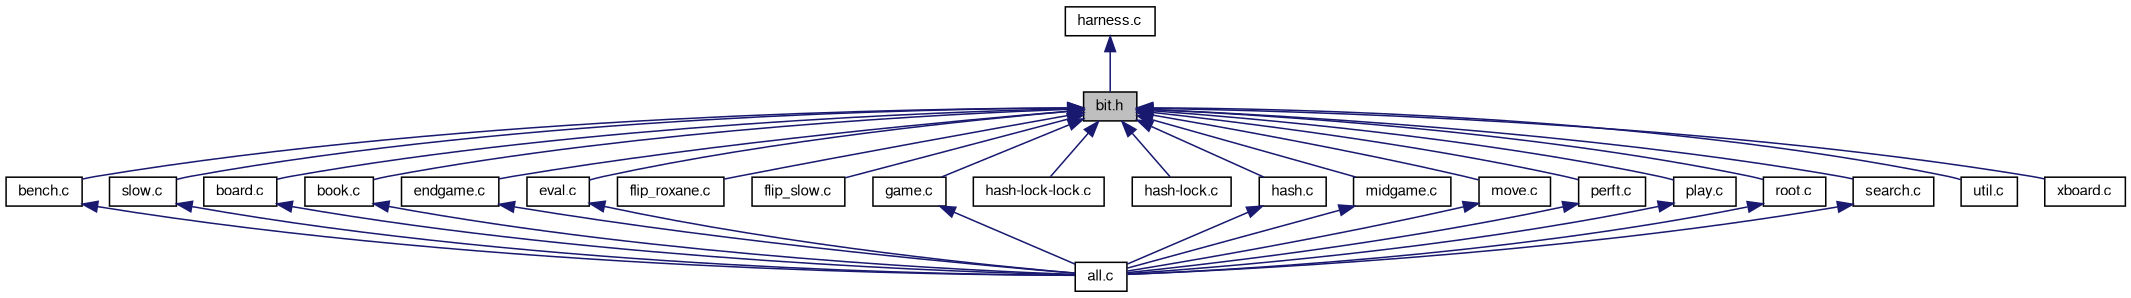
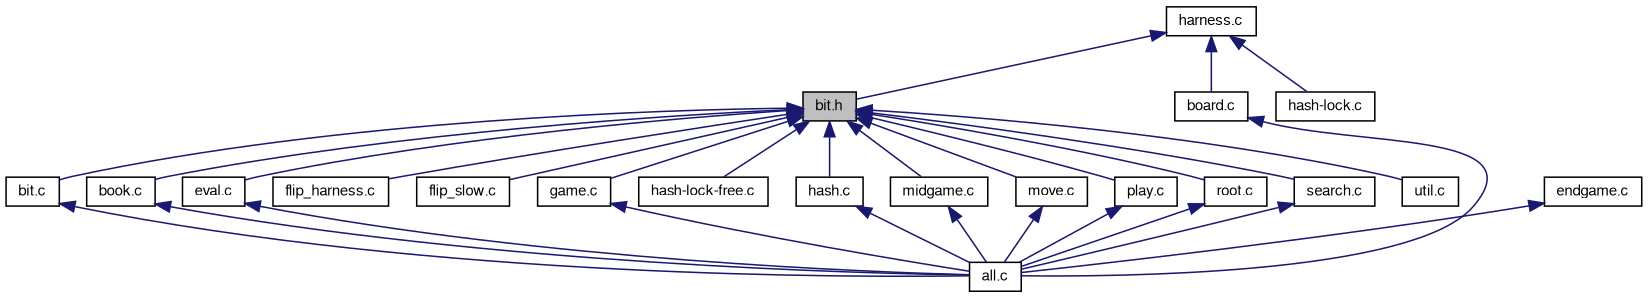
(572, 139) -> (1211, 72)
(683, 152) -> none
(1151, 155) -> (1274, 68)
(44, 192) -> none
(143, 192) -> (33, 192)
(671, 192) -> (331, 192)
(1039, 192) -> (703, 192)
(1612, 192) -> none
(2085, 192) -> none
